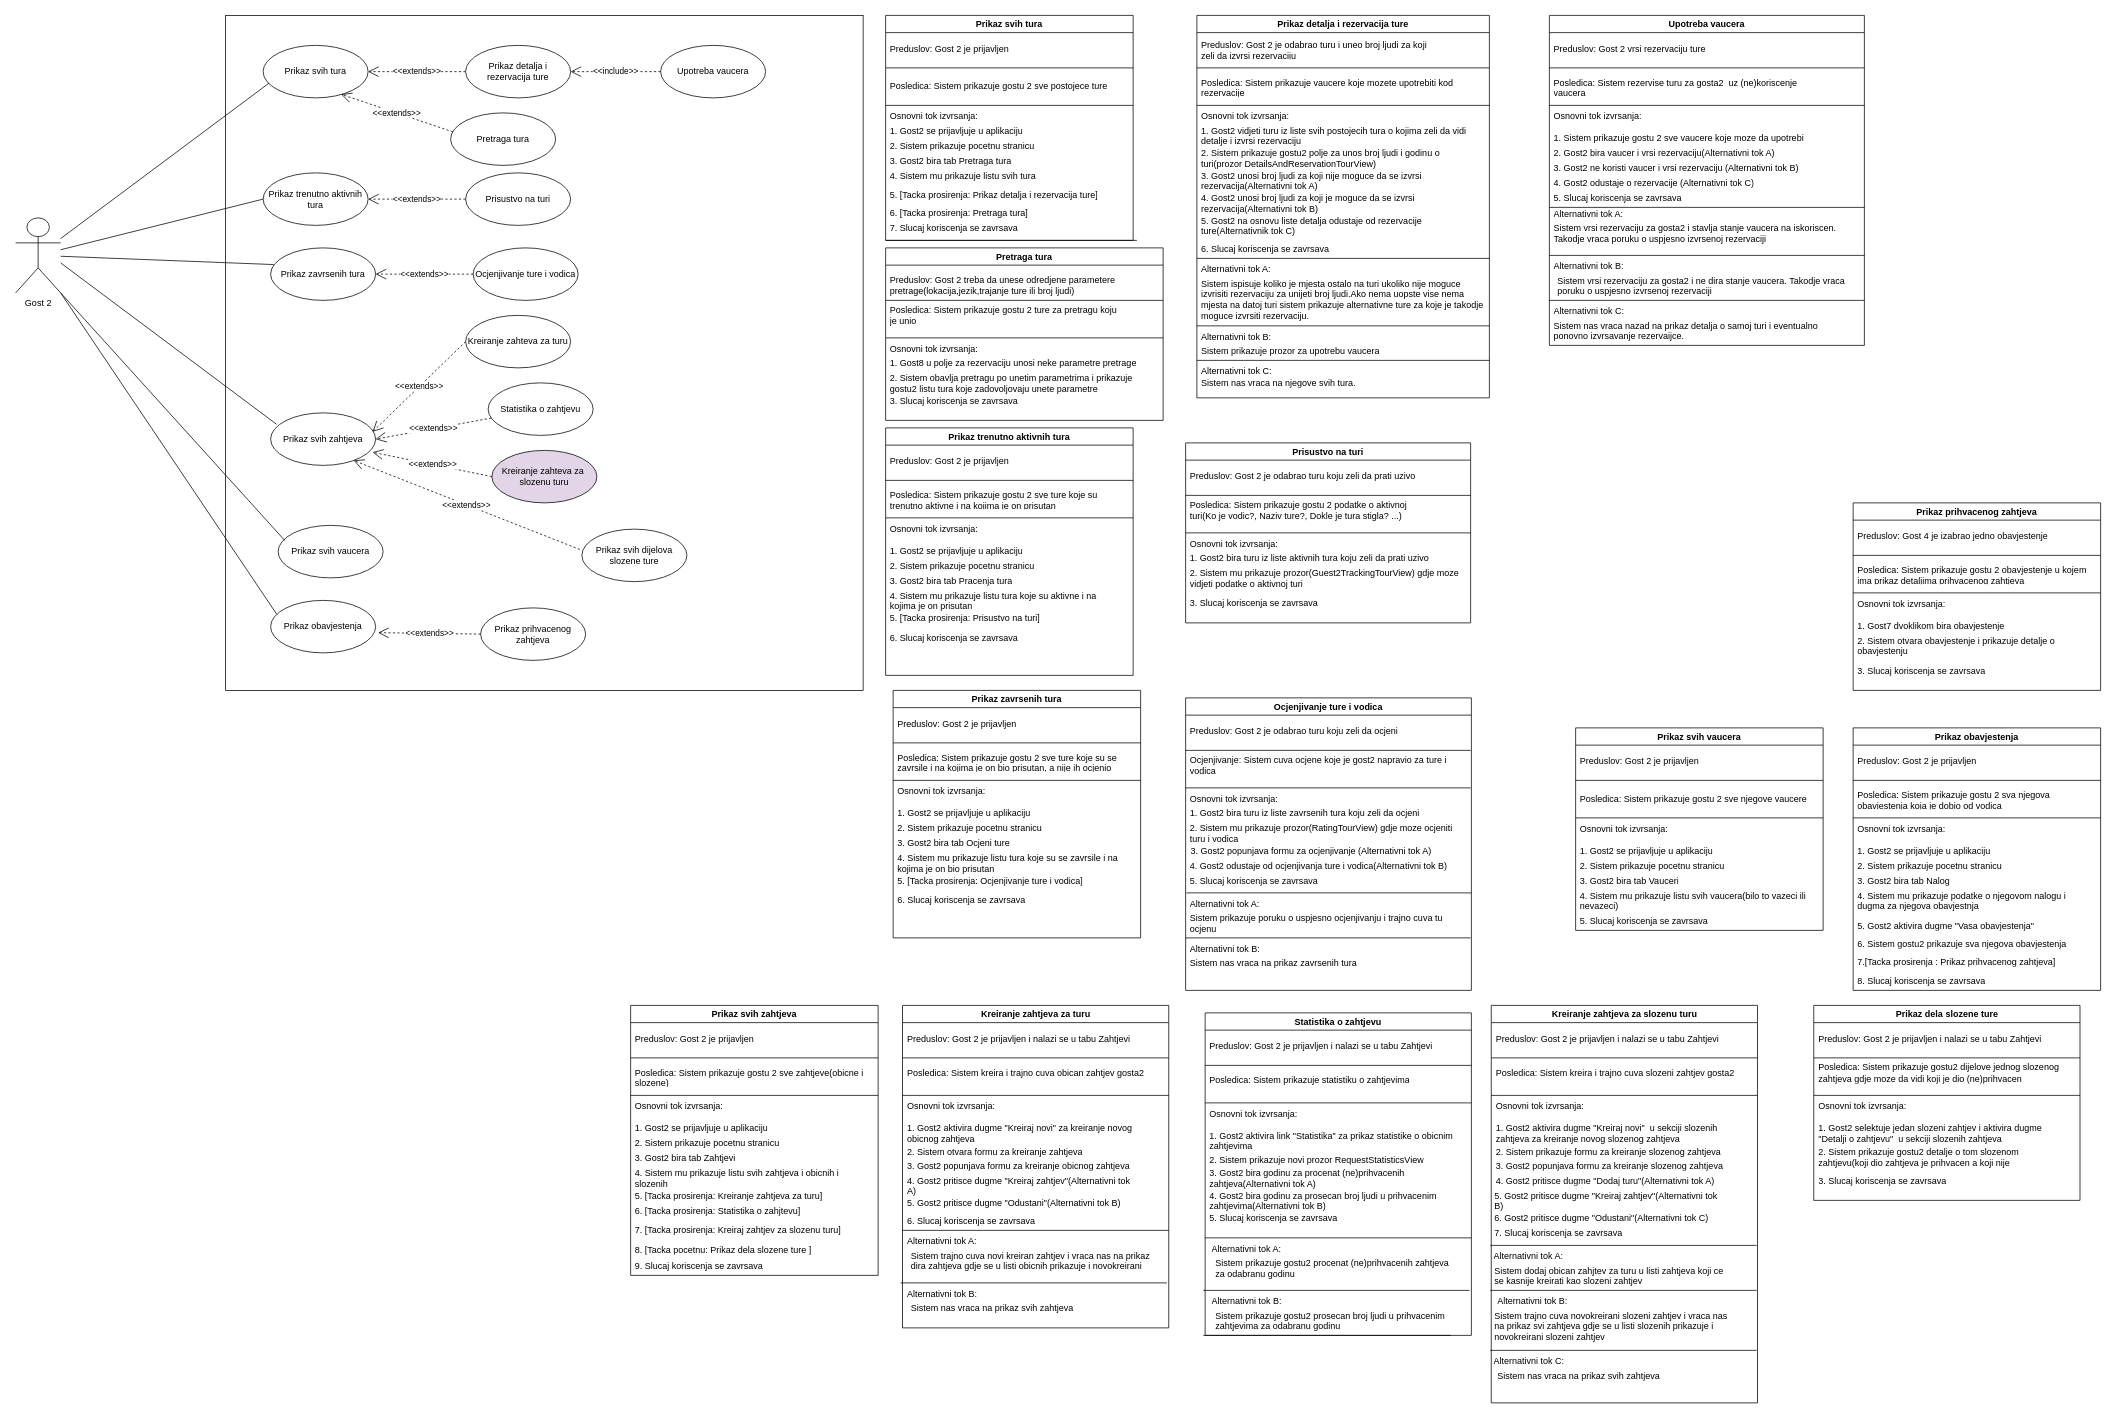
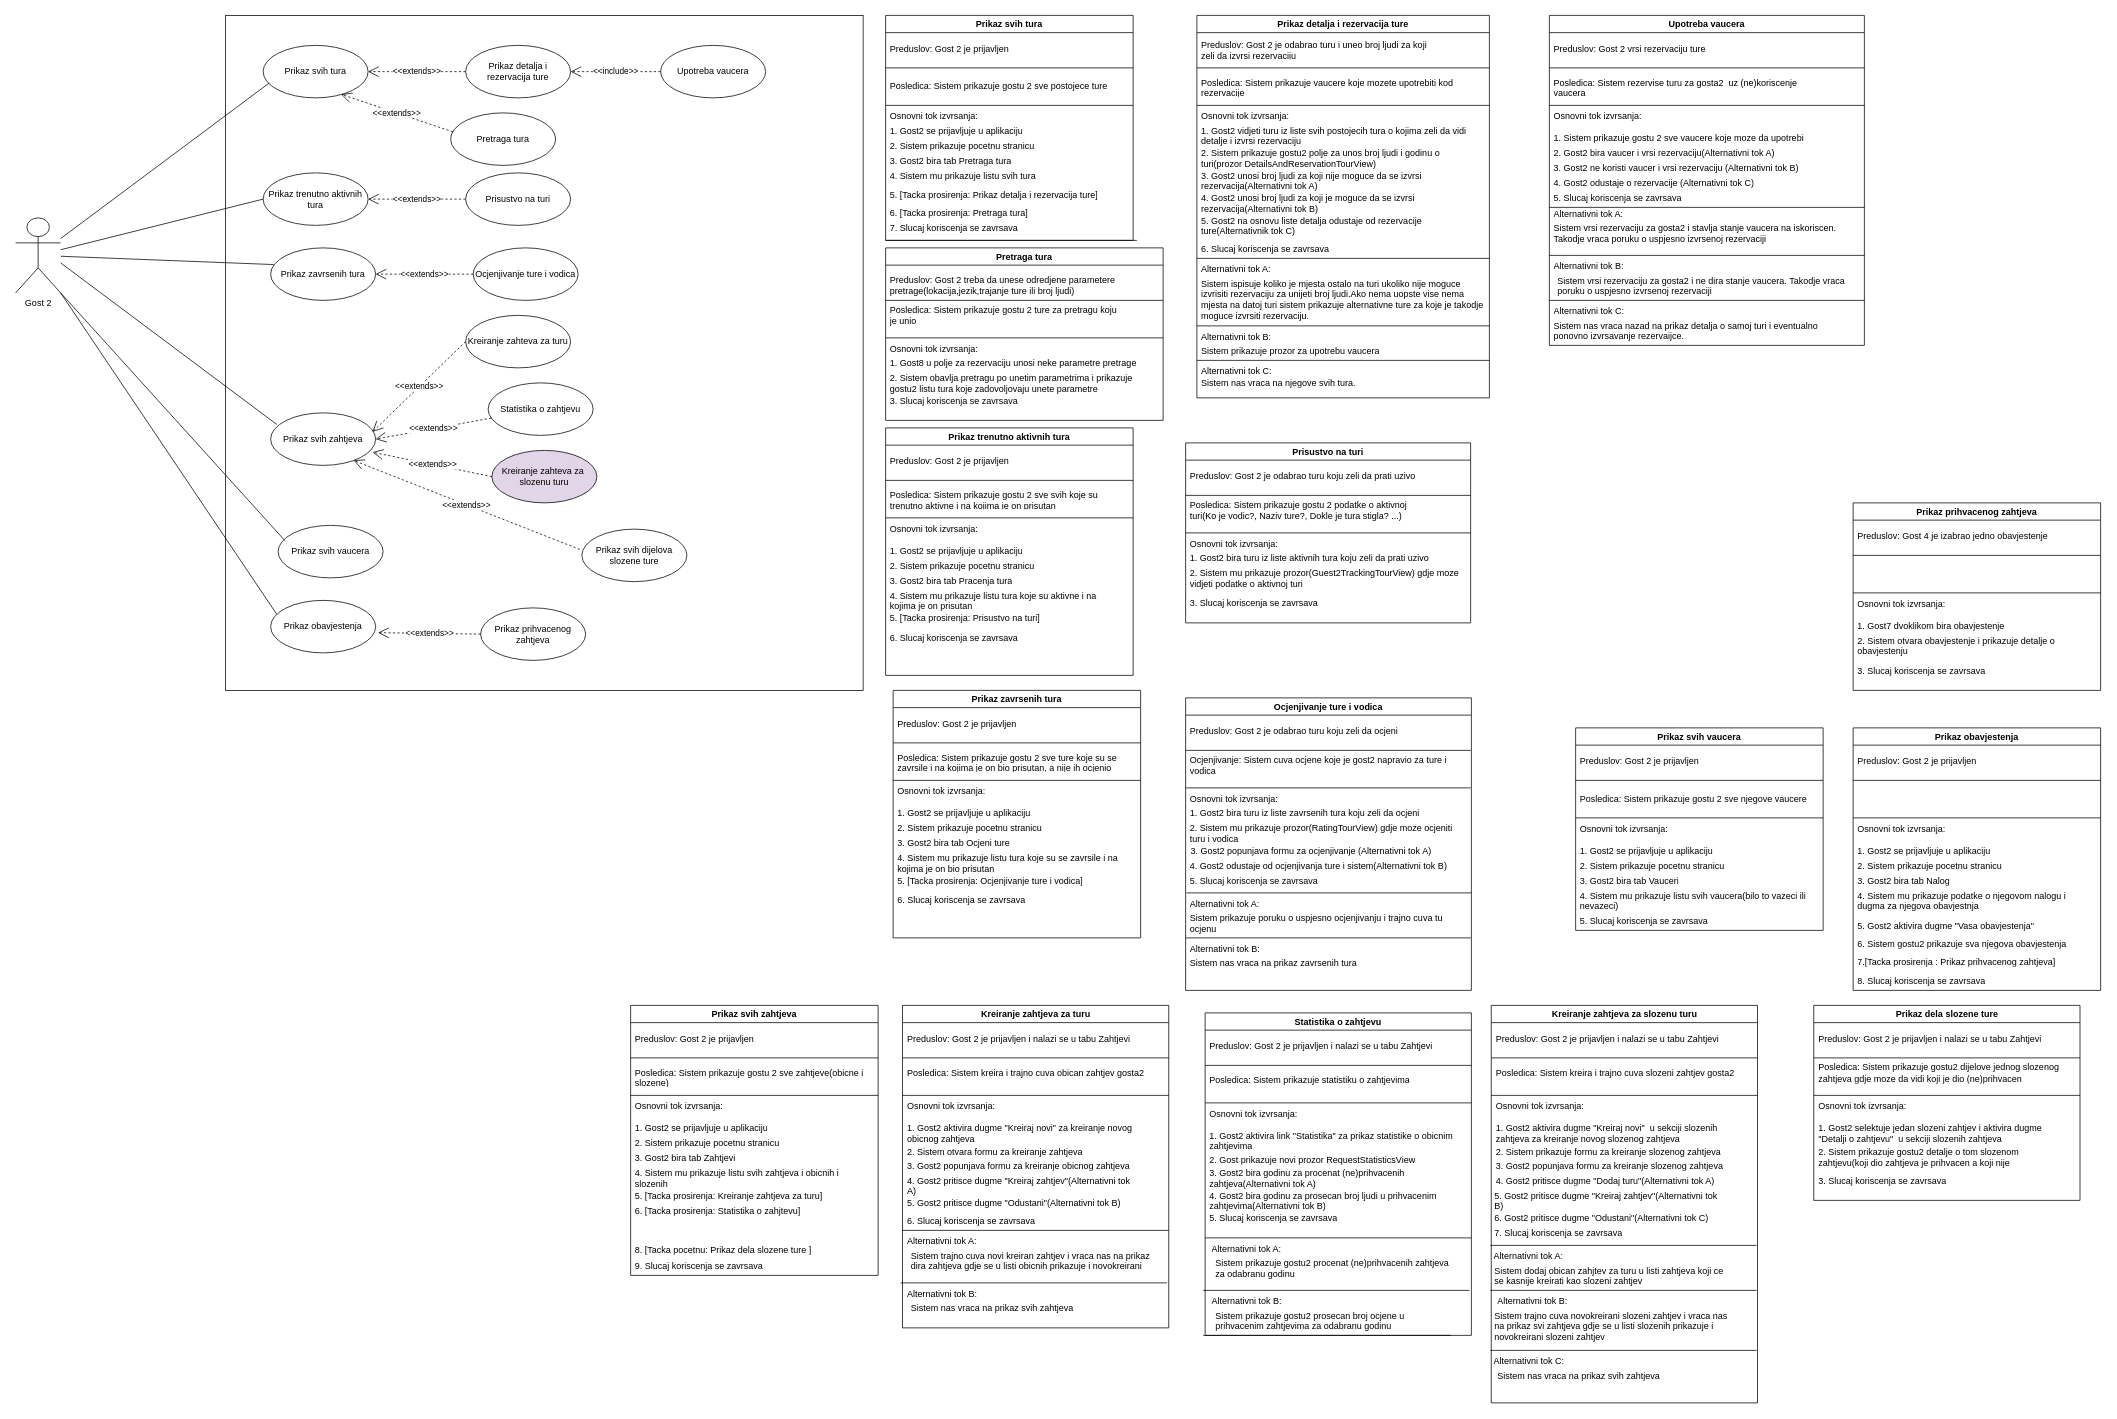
(1006, 499) -> (1006, 499)
(1973, 574) -> none
(1973, 799) -> none
(1329, 871) -> (1329, 871)
(1326, 1165) -> (1325, 1160)
(750, 1230) -> none
(1335, 1321) -> (1335, 1321)
